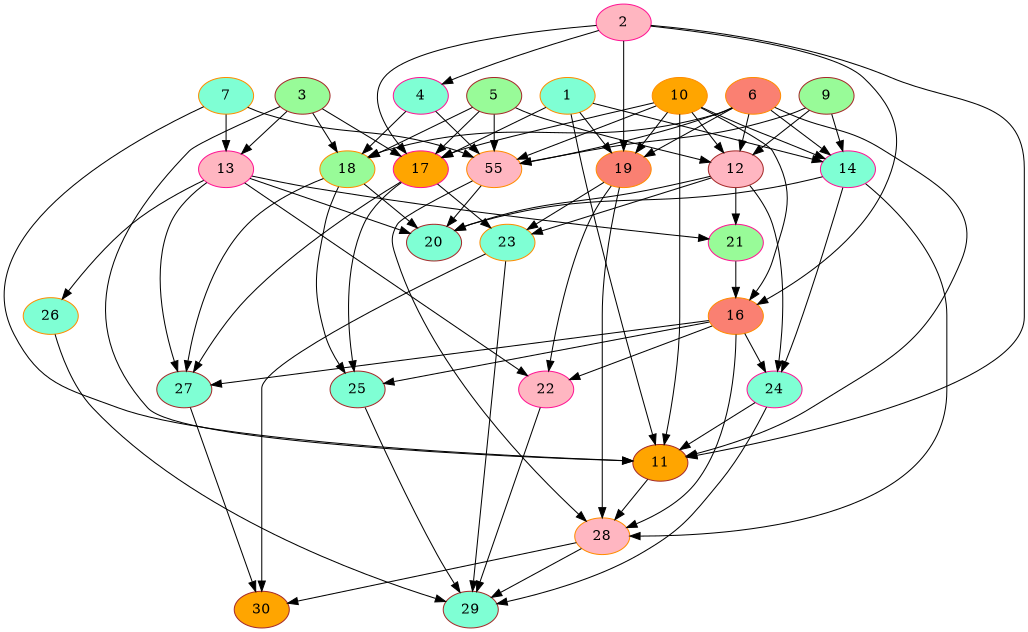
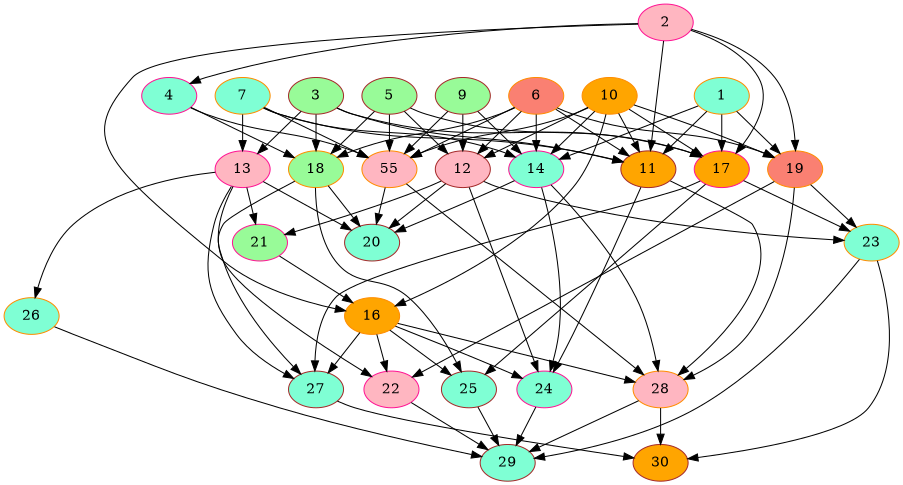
none -> (384, 132)
(736, 316) -> (372, 316)
(715, 428) -> (595, 289)
